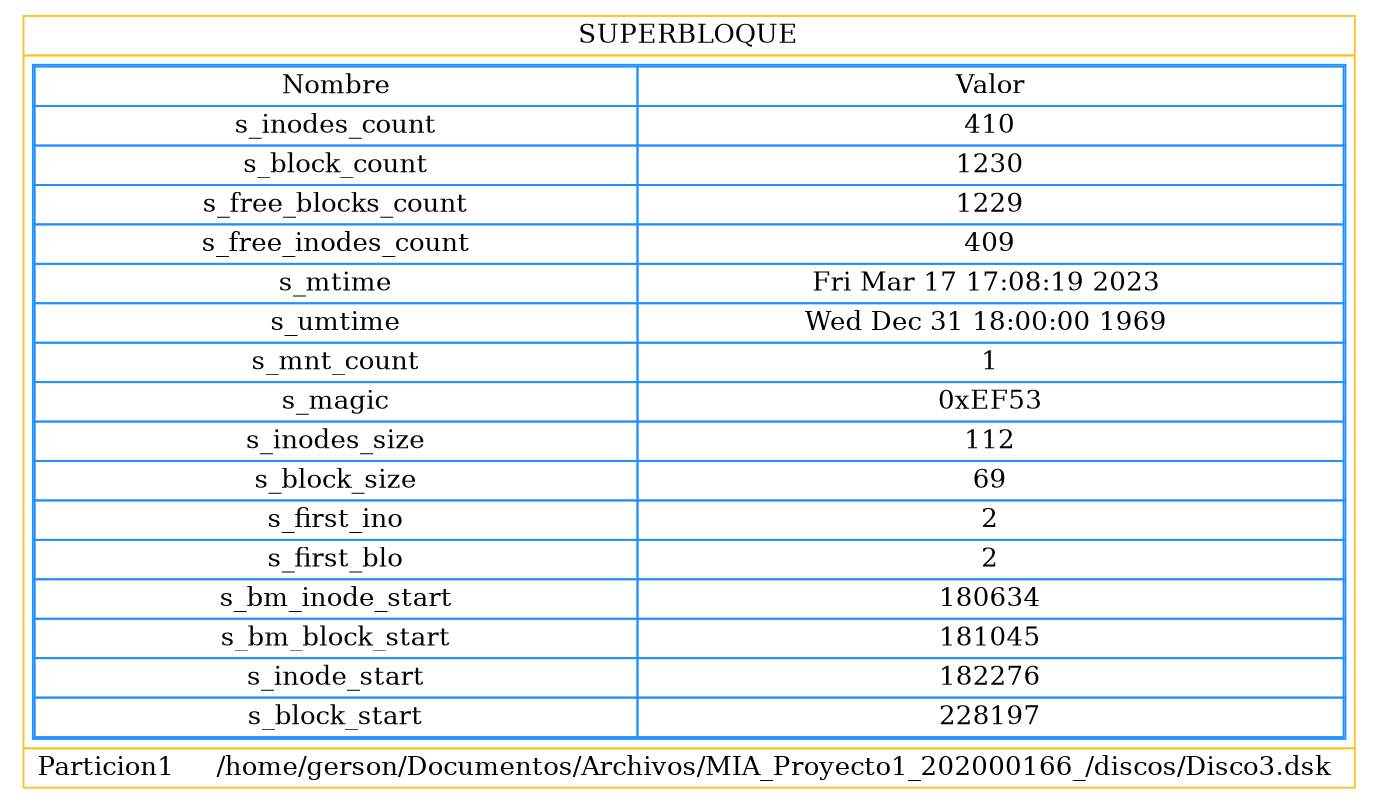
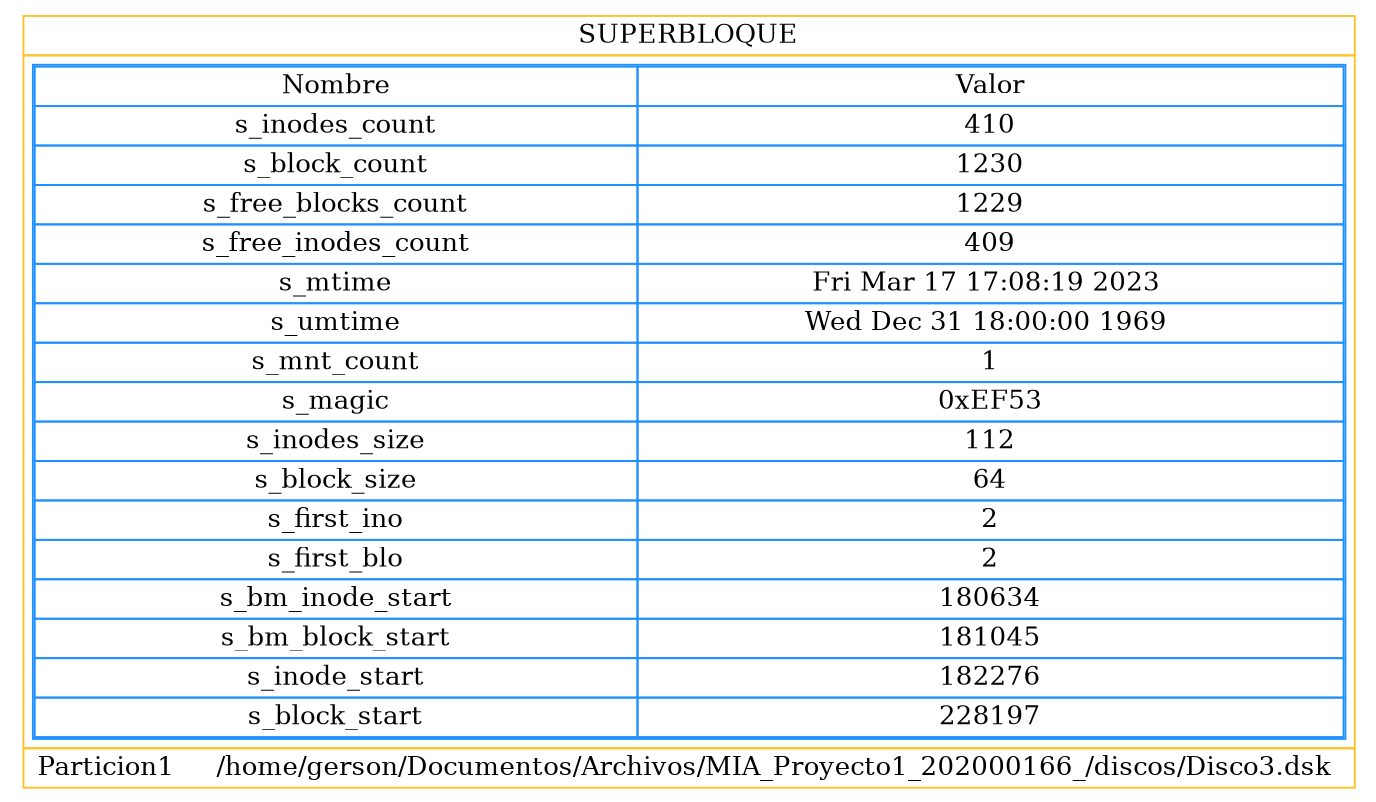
(991, 480) -> (991, 480)
